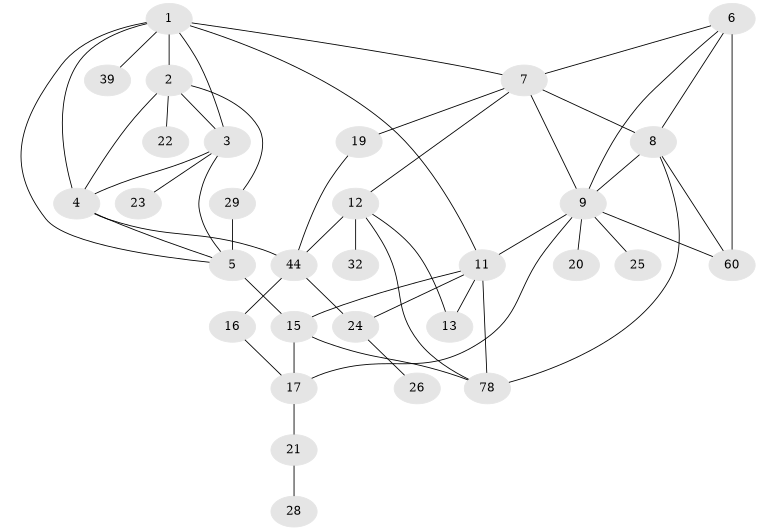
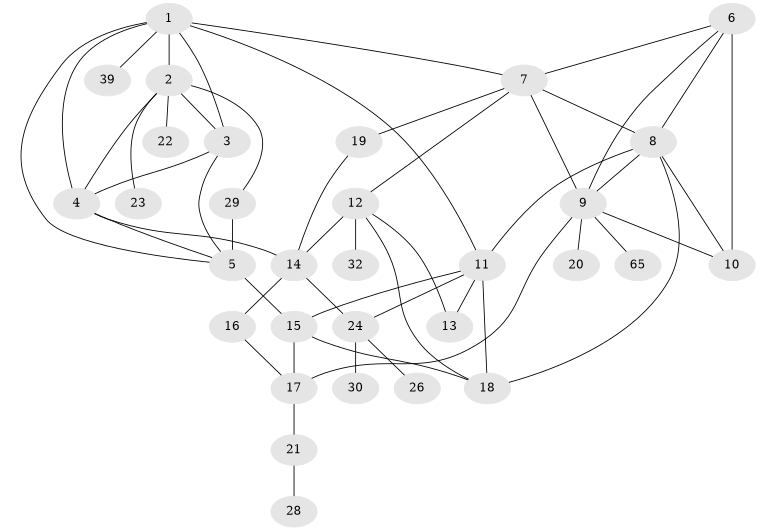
(183, 173) -> (132, 138)
(533, 234) -> (553, 188)
(294, 265) -> (294, 265)
(638, 265) -> (638, 265)
(732, 265) -> (732, 265)
none -> (356, 388)
(487, 388) -> (487, 388)
